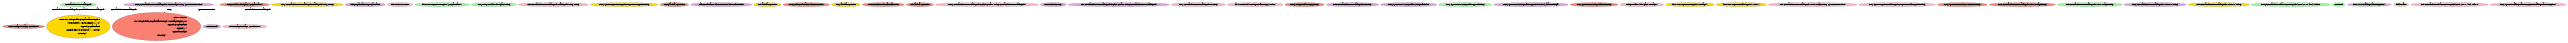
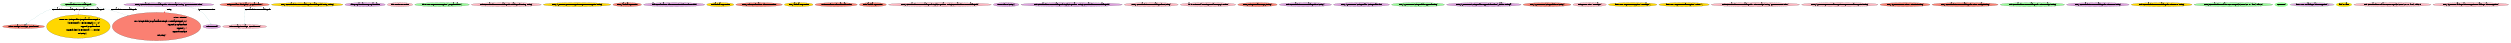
(494, 5) -> none
(1642, 5) -> (1590, 5)
(2401, 5) -> (2344, 5)
